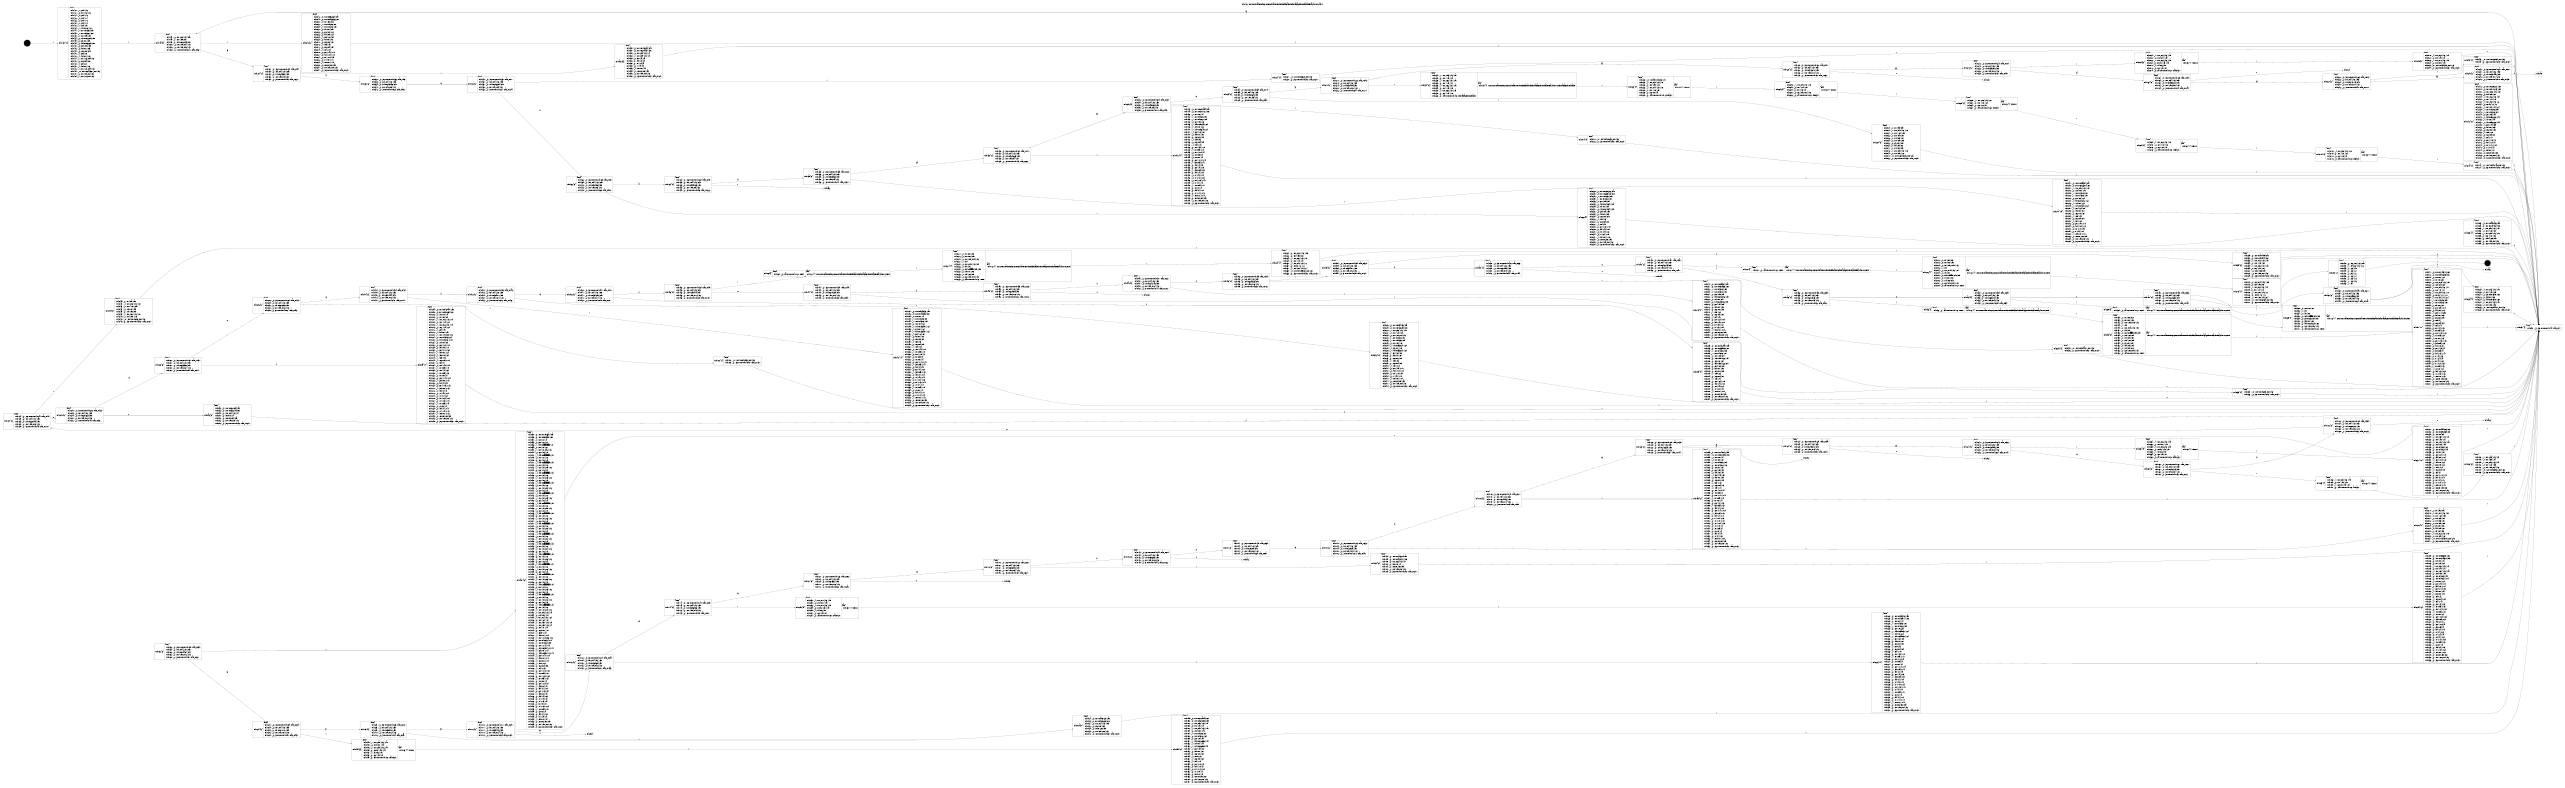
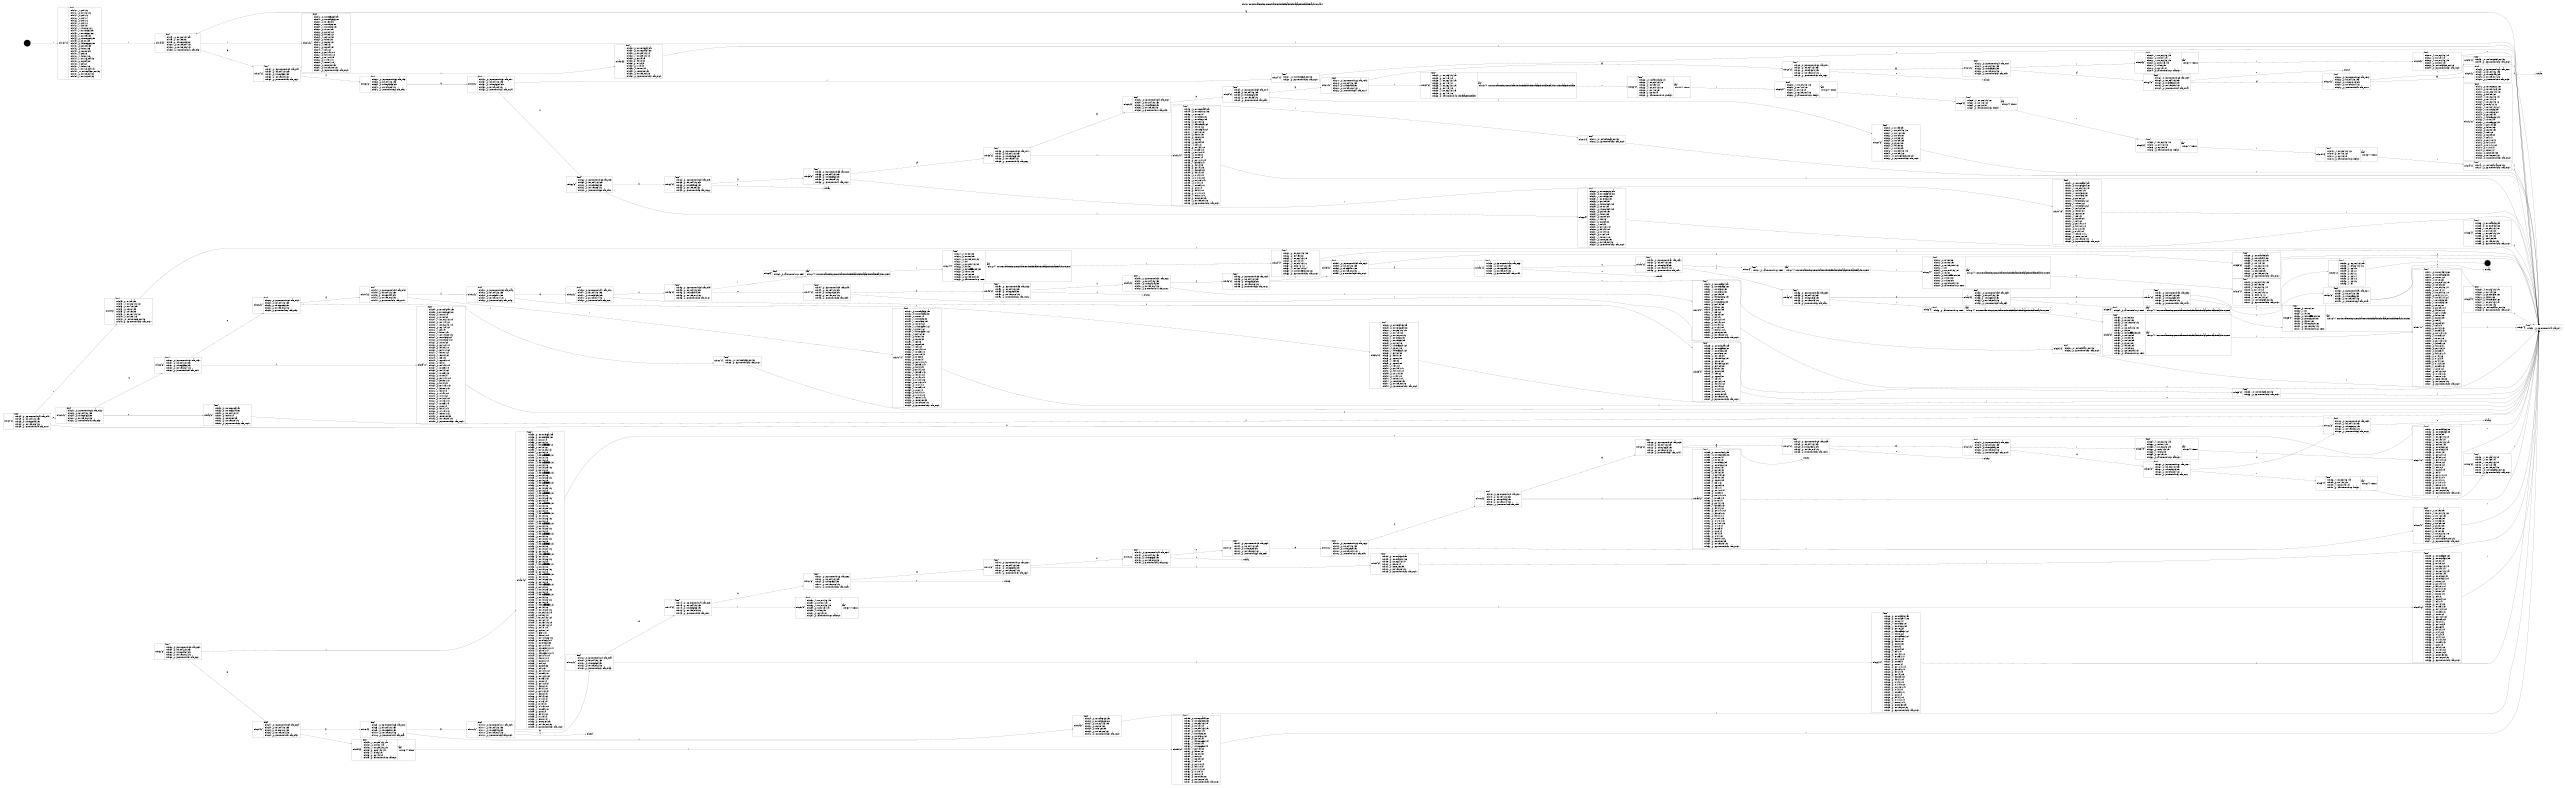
(1187, 430) -> (1187, 426)
